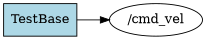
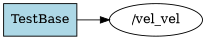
(156, 20) -> (156, 20)
